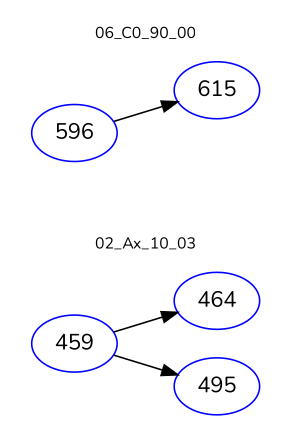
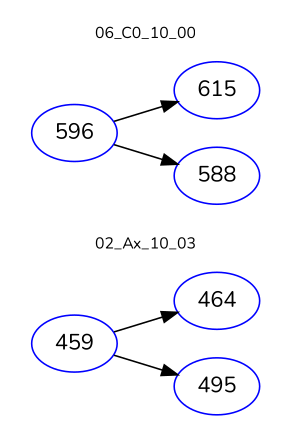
(146, 34) -> (146, 34)
none -> (217, 176)
